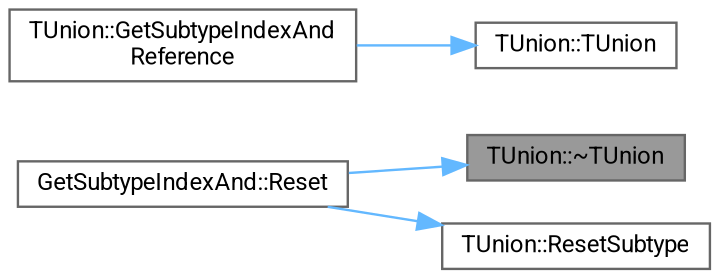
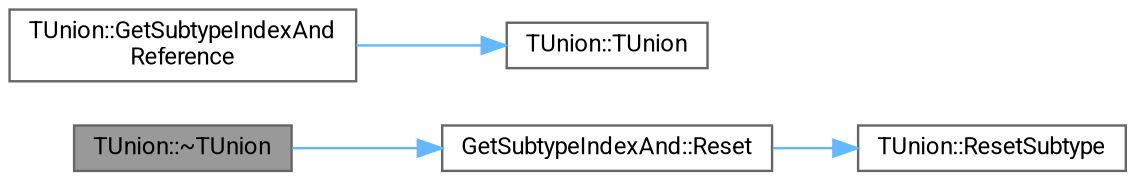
(395, 170) -> (355, 148)
